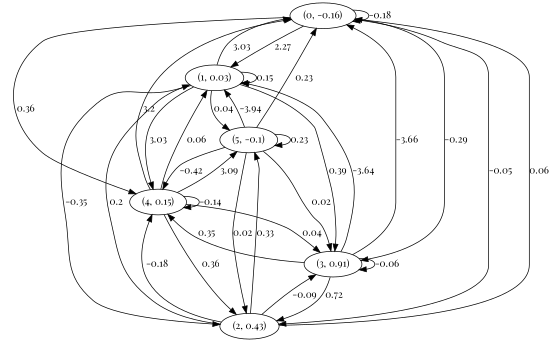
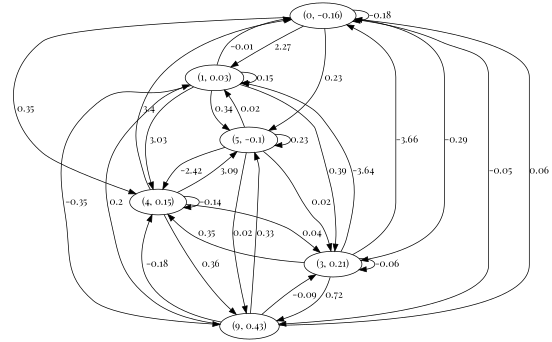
(242, 47) -> (242, 47)
(286, 82) -> (318, 87)
(26, 109) -> (26, 109)
(149, 109) -> (149, 109)
(224, 109) -> (224, 109)
(251, 109) -> (251, 109)
(179, 142) -> none
(191, 171) -> (191, 171)
(333, 264) -> (333, 264)
(249, 326) -> (249, 326)
